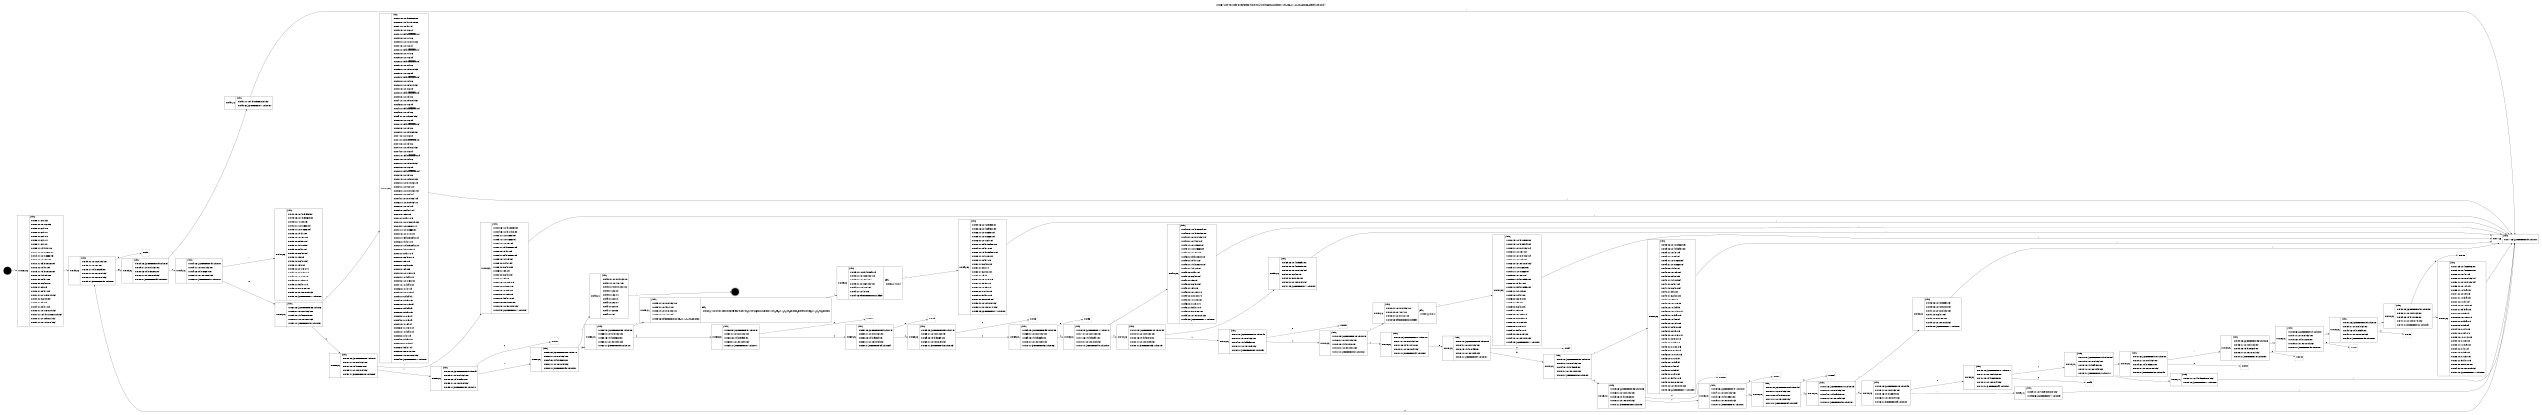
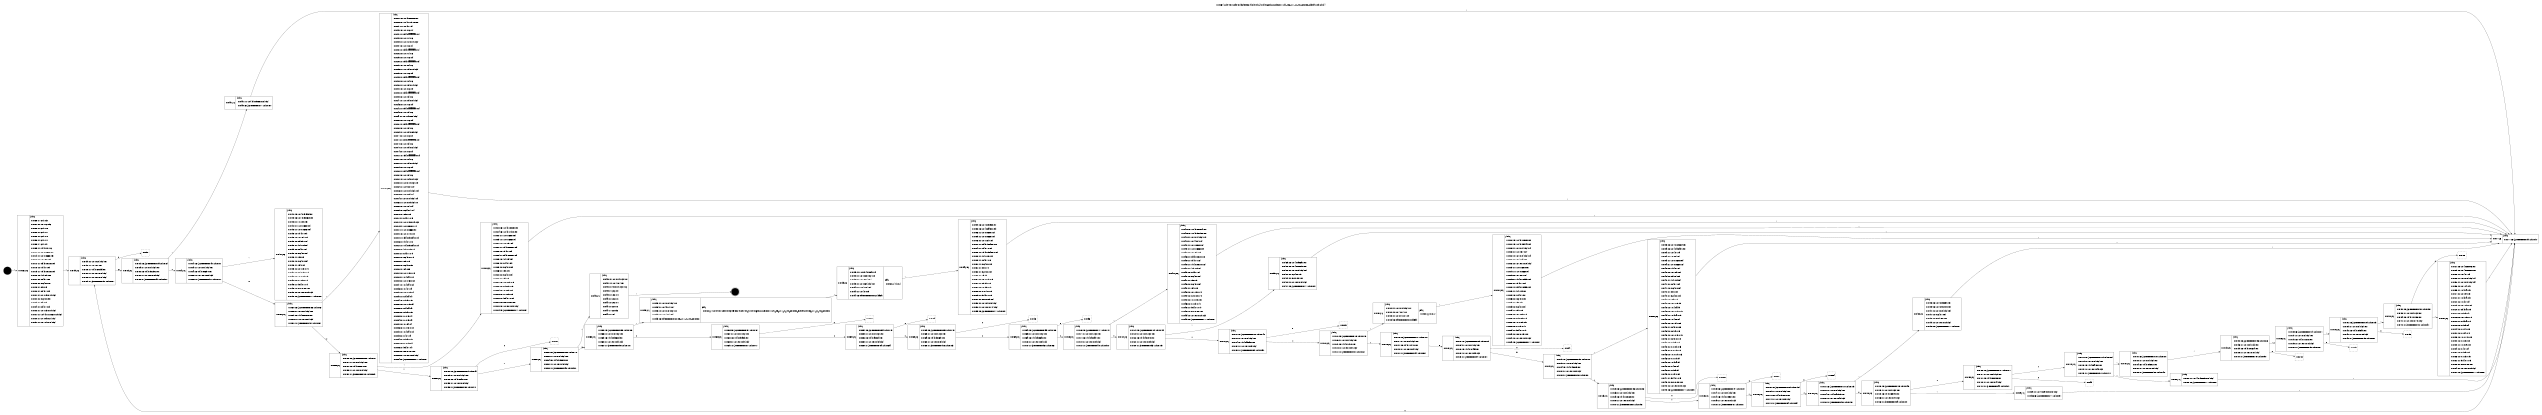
(2245, 366) -> none
